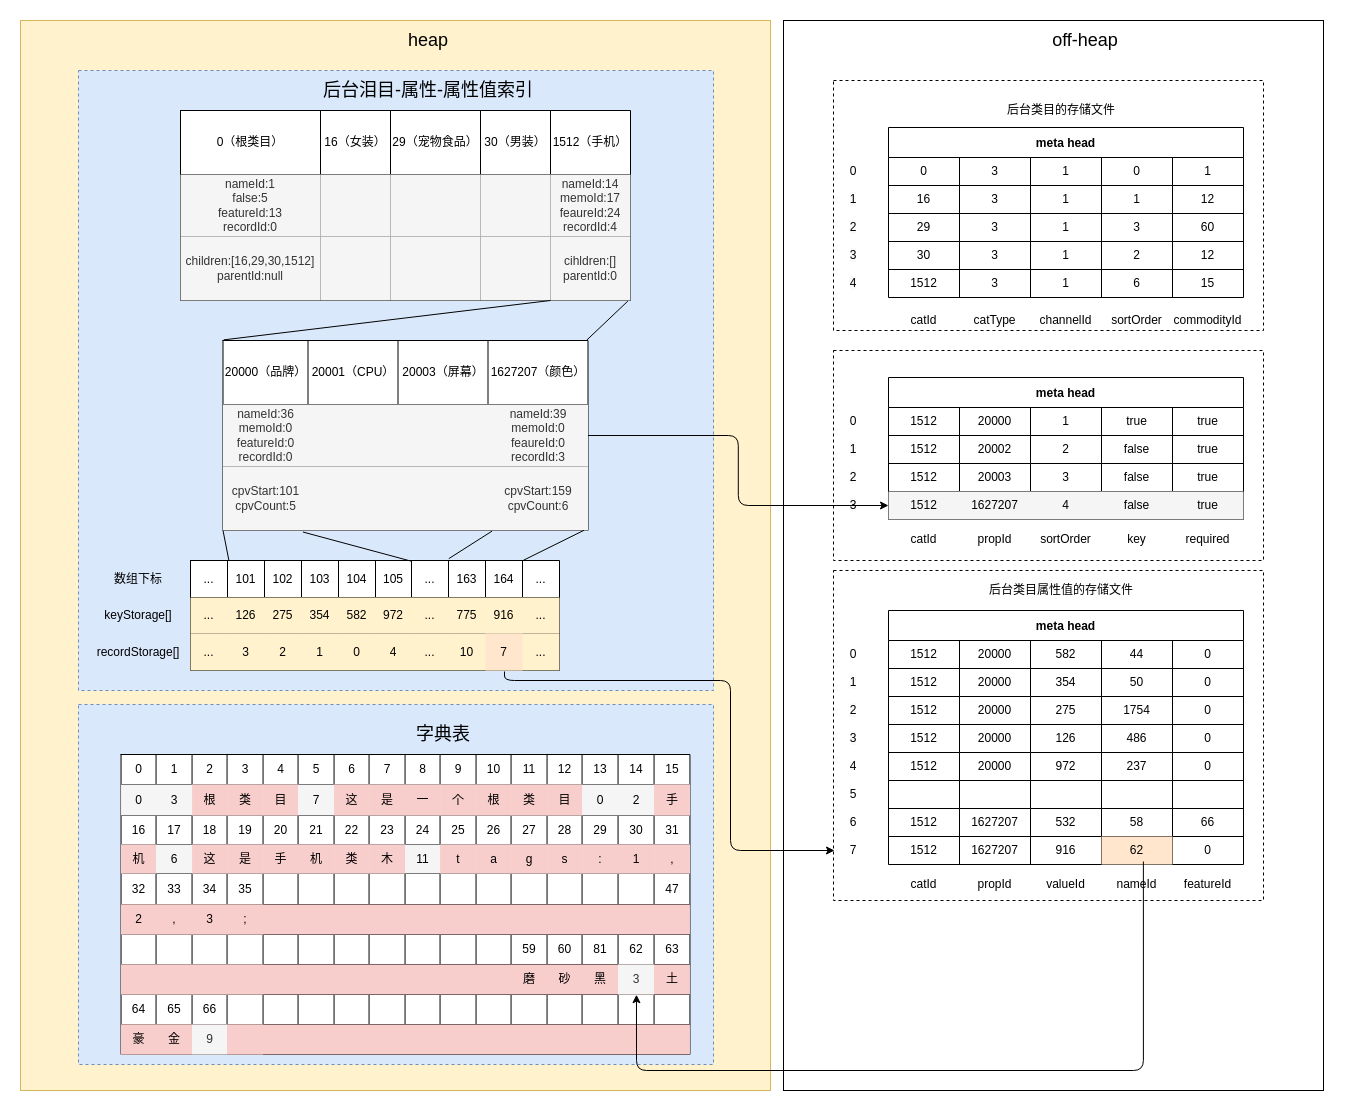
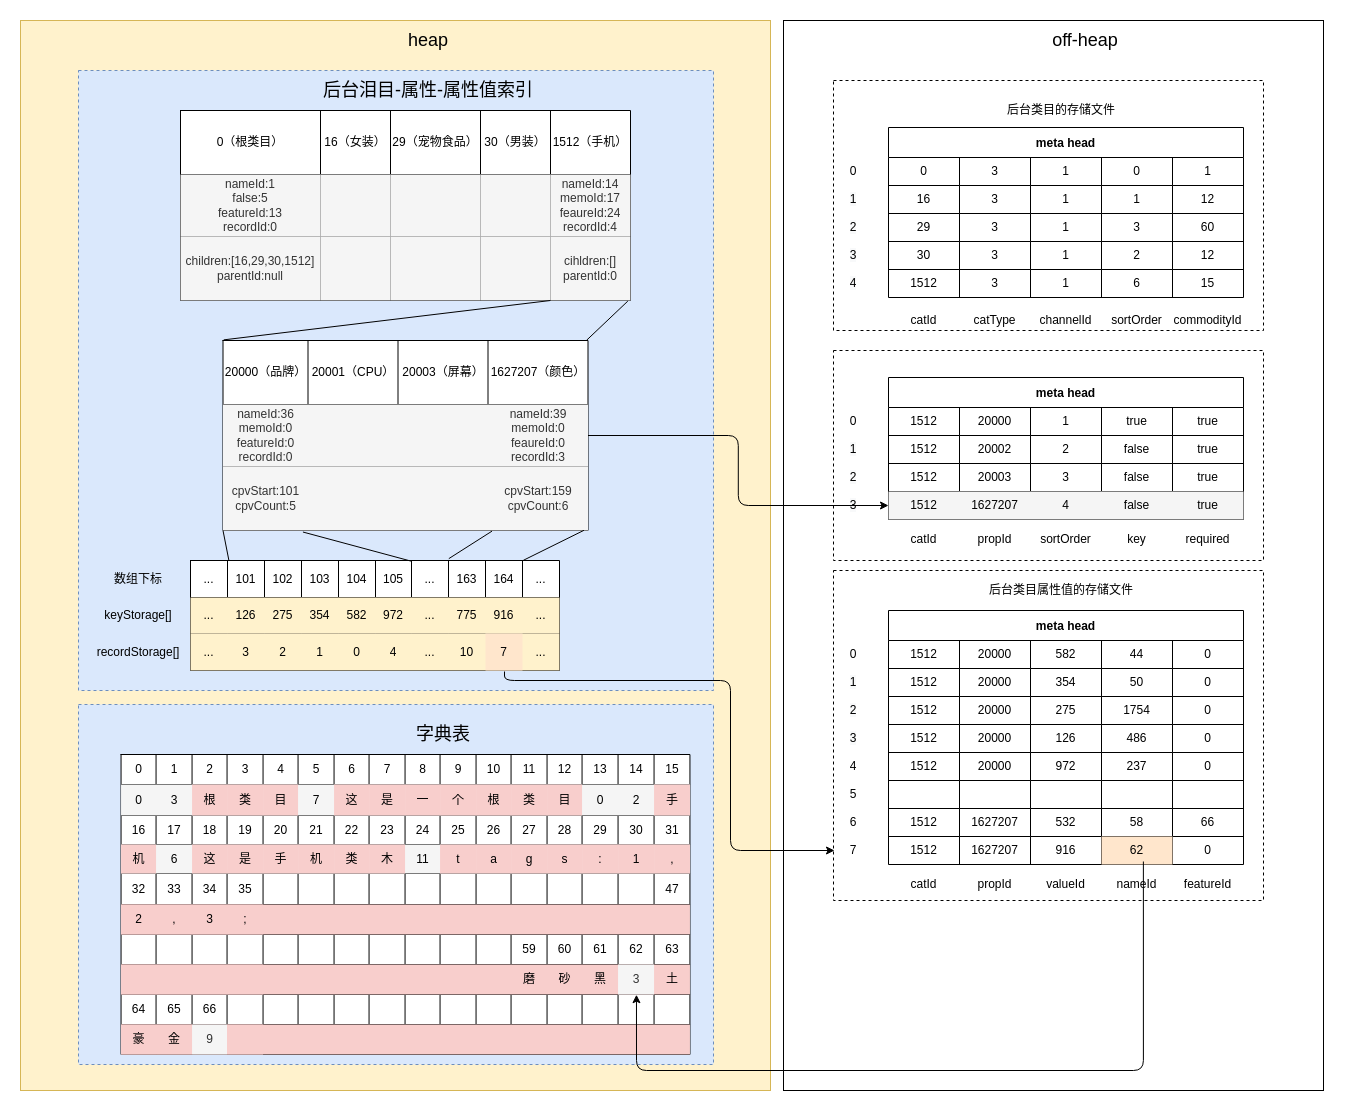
(601, 950) -> (601, 950)
